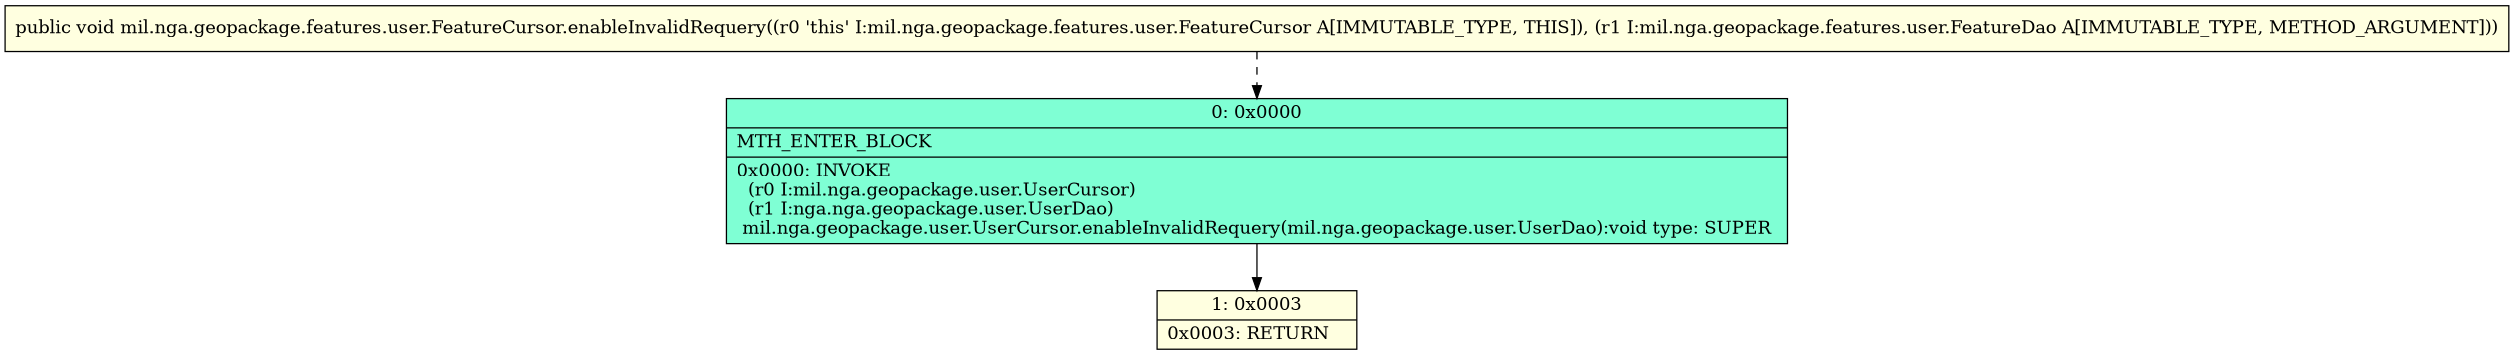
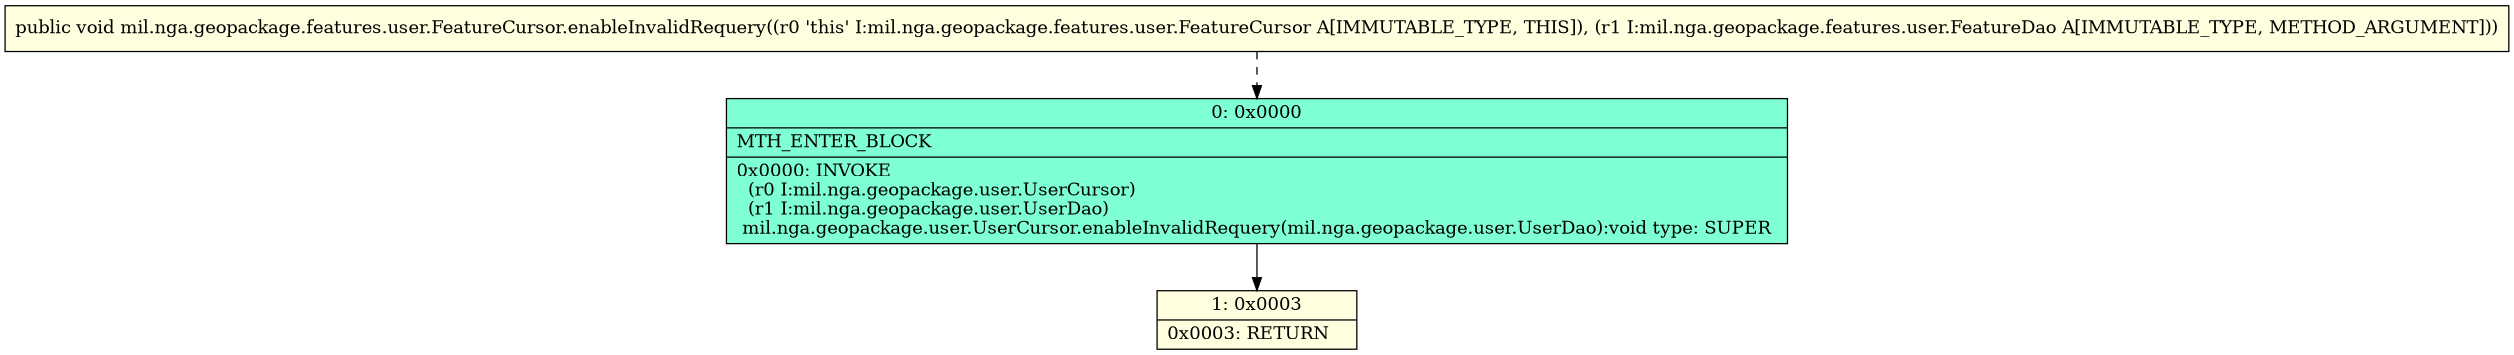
(926, 209) -> (923, 209)
